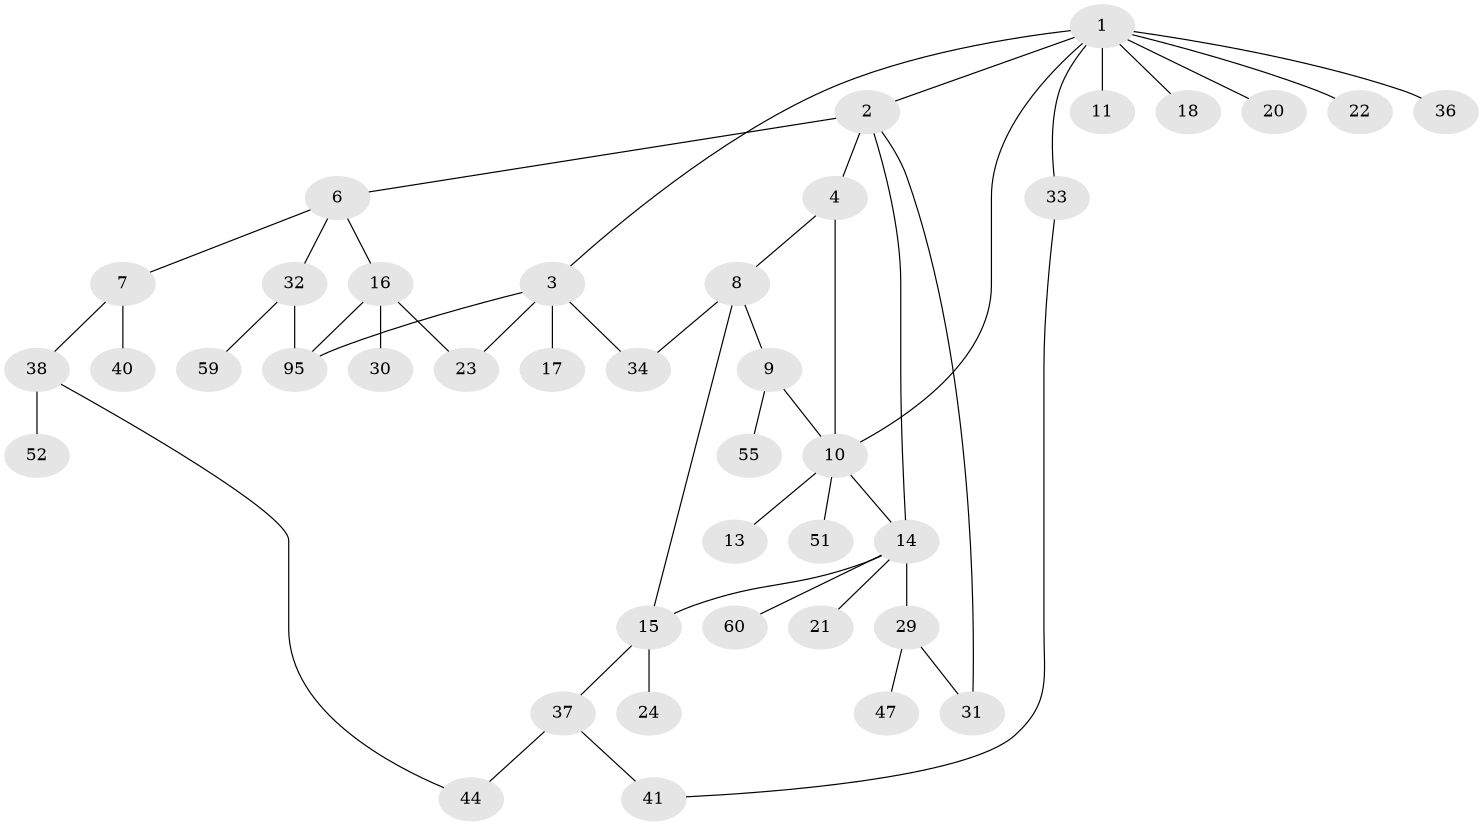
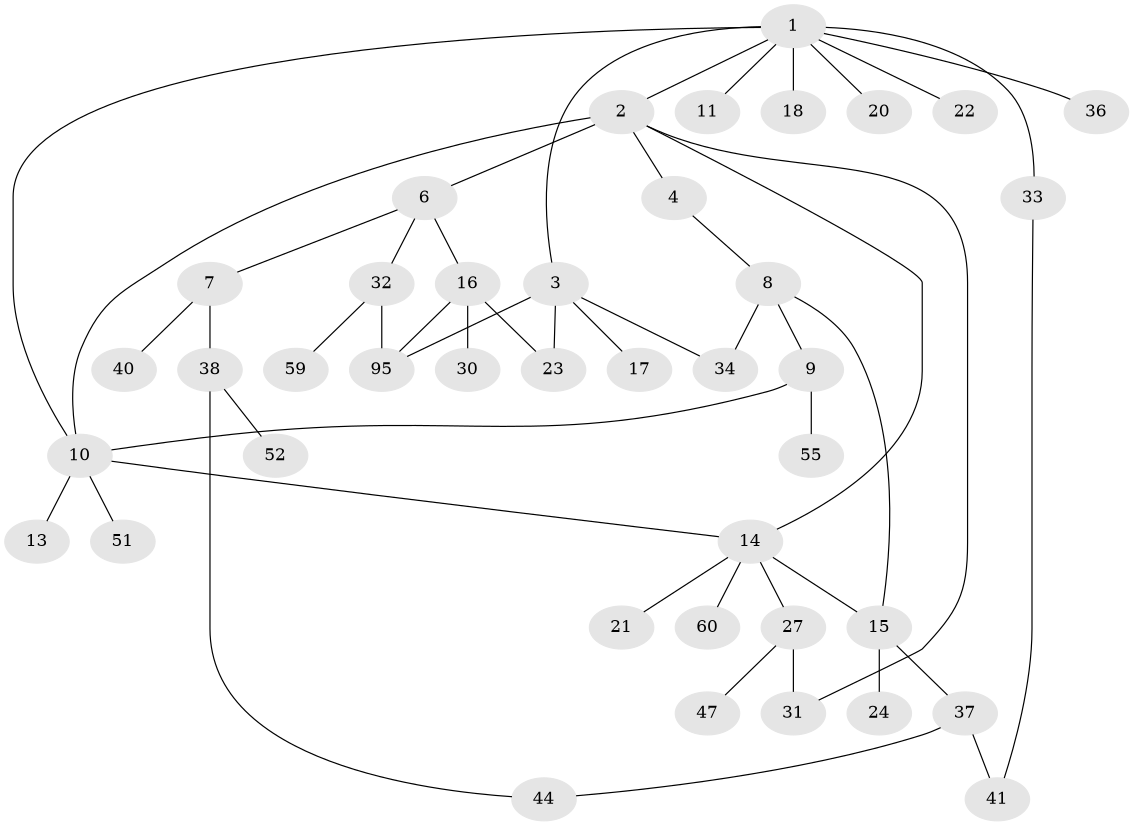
(835, 327) -> (273, 207)
(907, 628) -> (793, 628)
